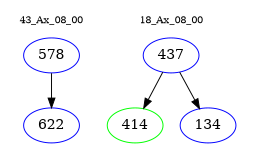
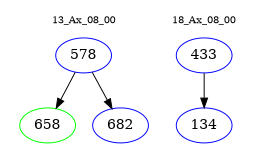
(52, 21) -> (84, 21)
(171, 55) -> (204, 55)
none -> (48, 125)
(52, 125) -> (121, 125)
(135, 125) -> none
